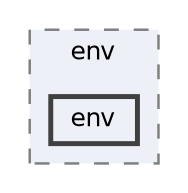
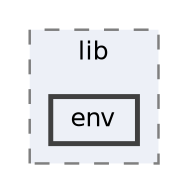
(94, 53) -> (94, 53)
